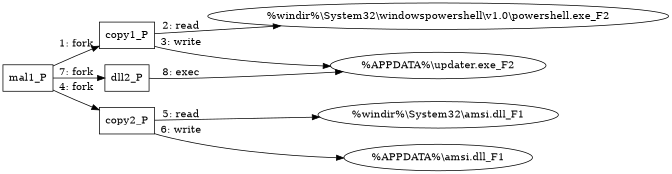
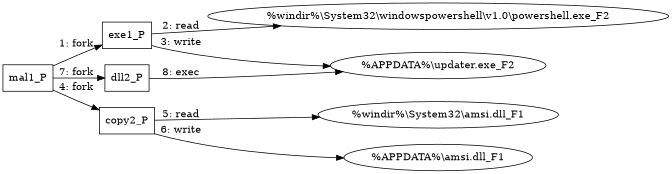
(127, 35) -> (127, 35)
